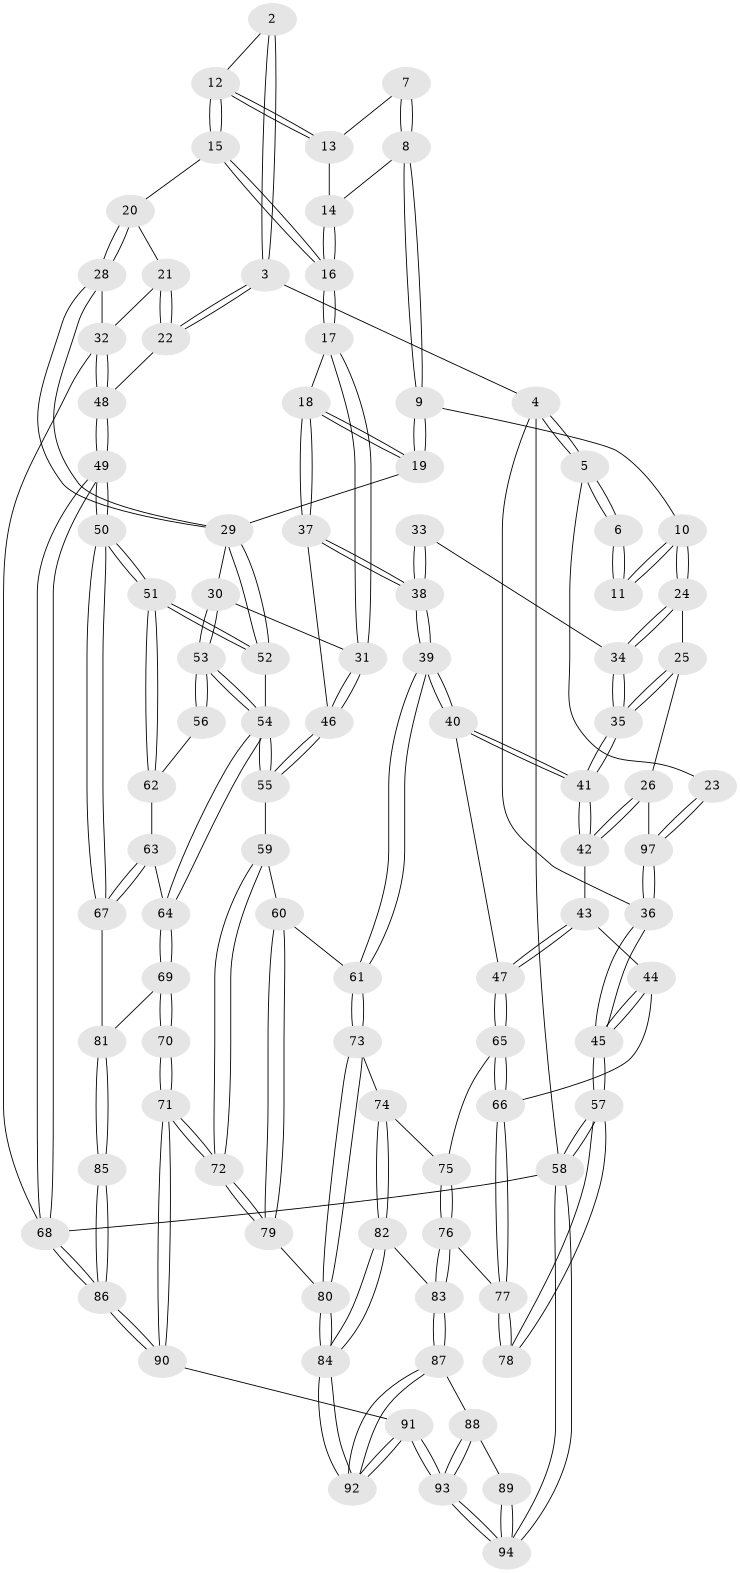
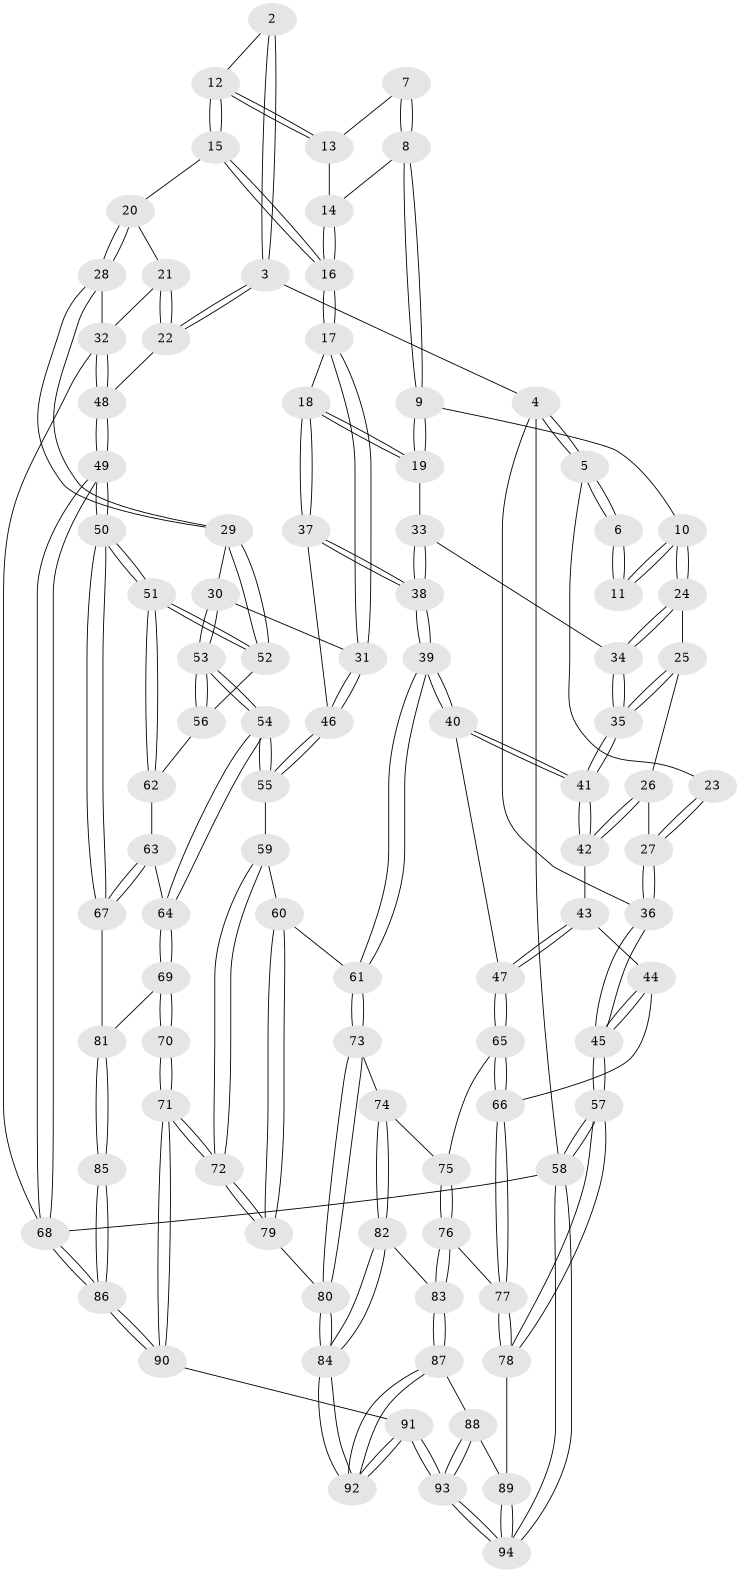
(324, 498) -> (420, 499)
(265, 691) -> (241, 683)
(649, 850) -> (649, 850)
none -> (507, 1425)
